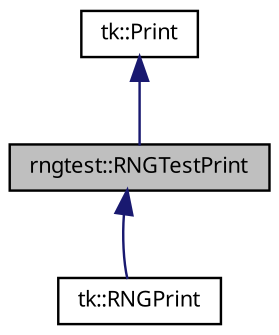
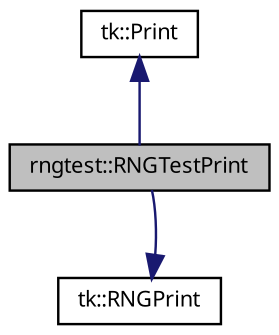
(124, 247) -> (156, 222)
